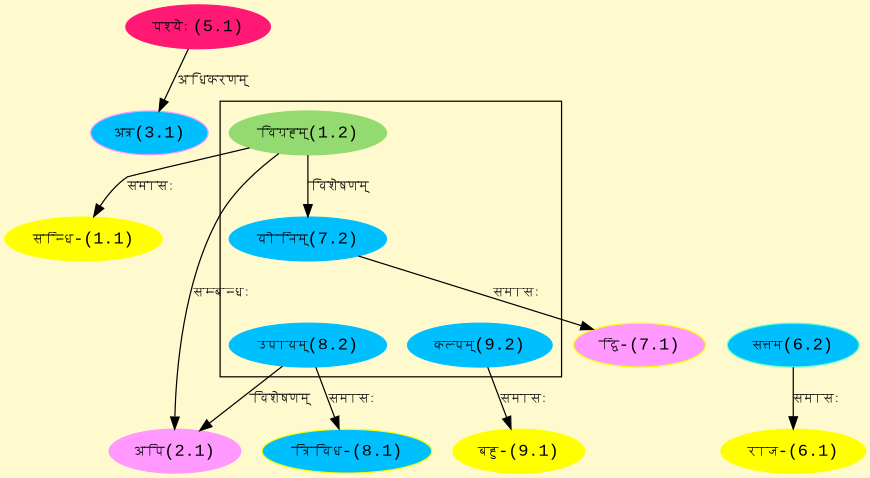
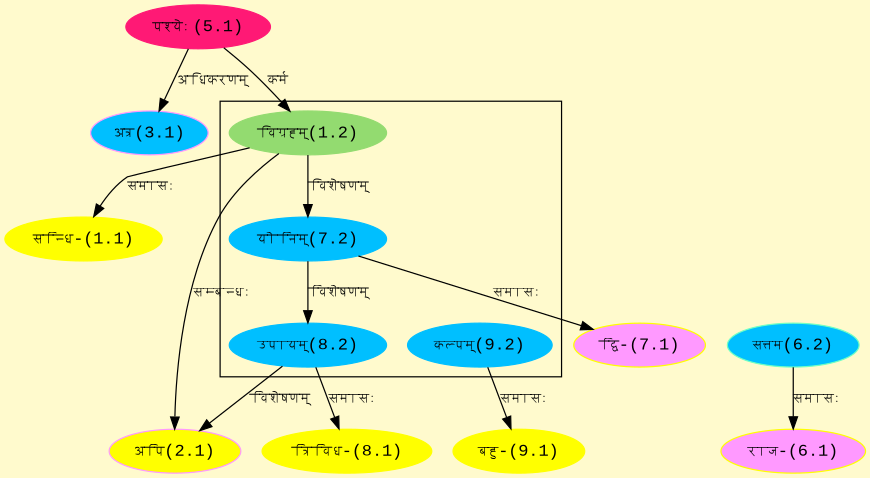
none -> (254, 74)
none -> (308, 286)
(175, 451) -> (175, 451)
(347, 451) -> (347, 451)
(793, 451) -> (793, 451)
